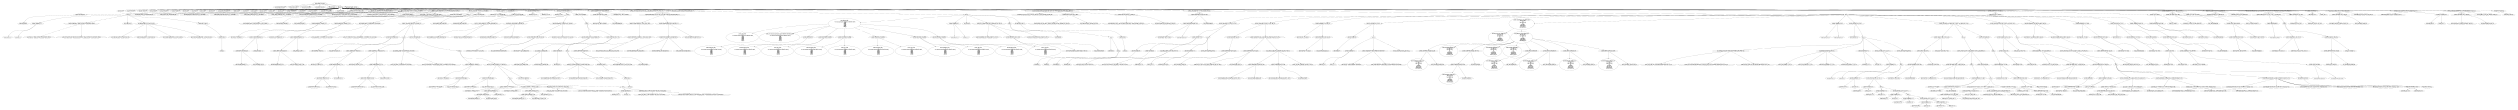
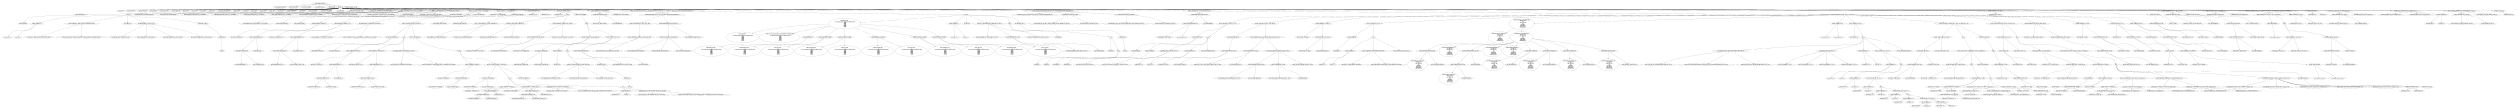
none -> (2420, 15)
(385, 78) -> none
